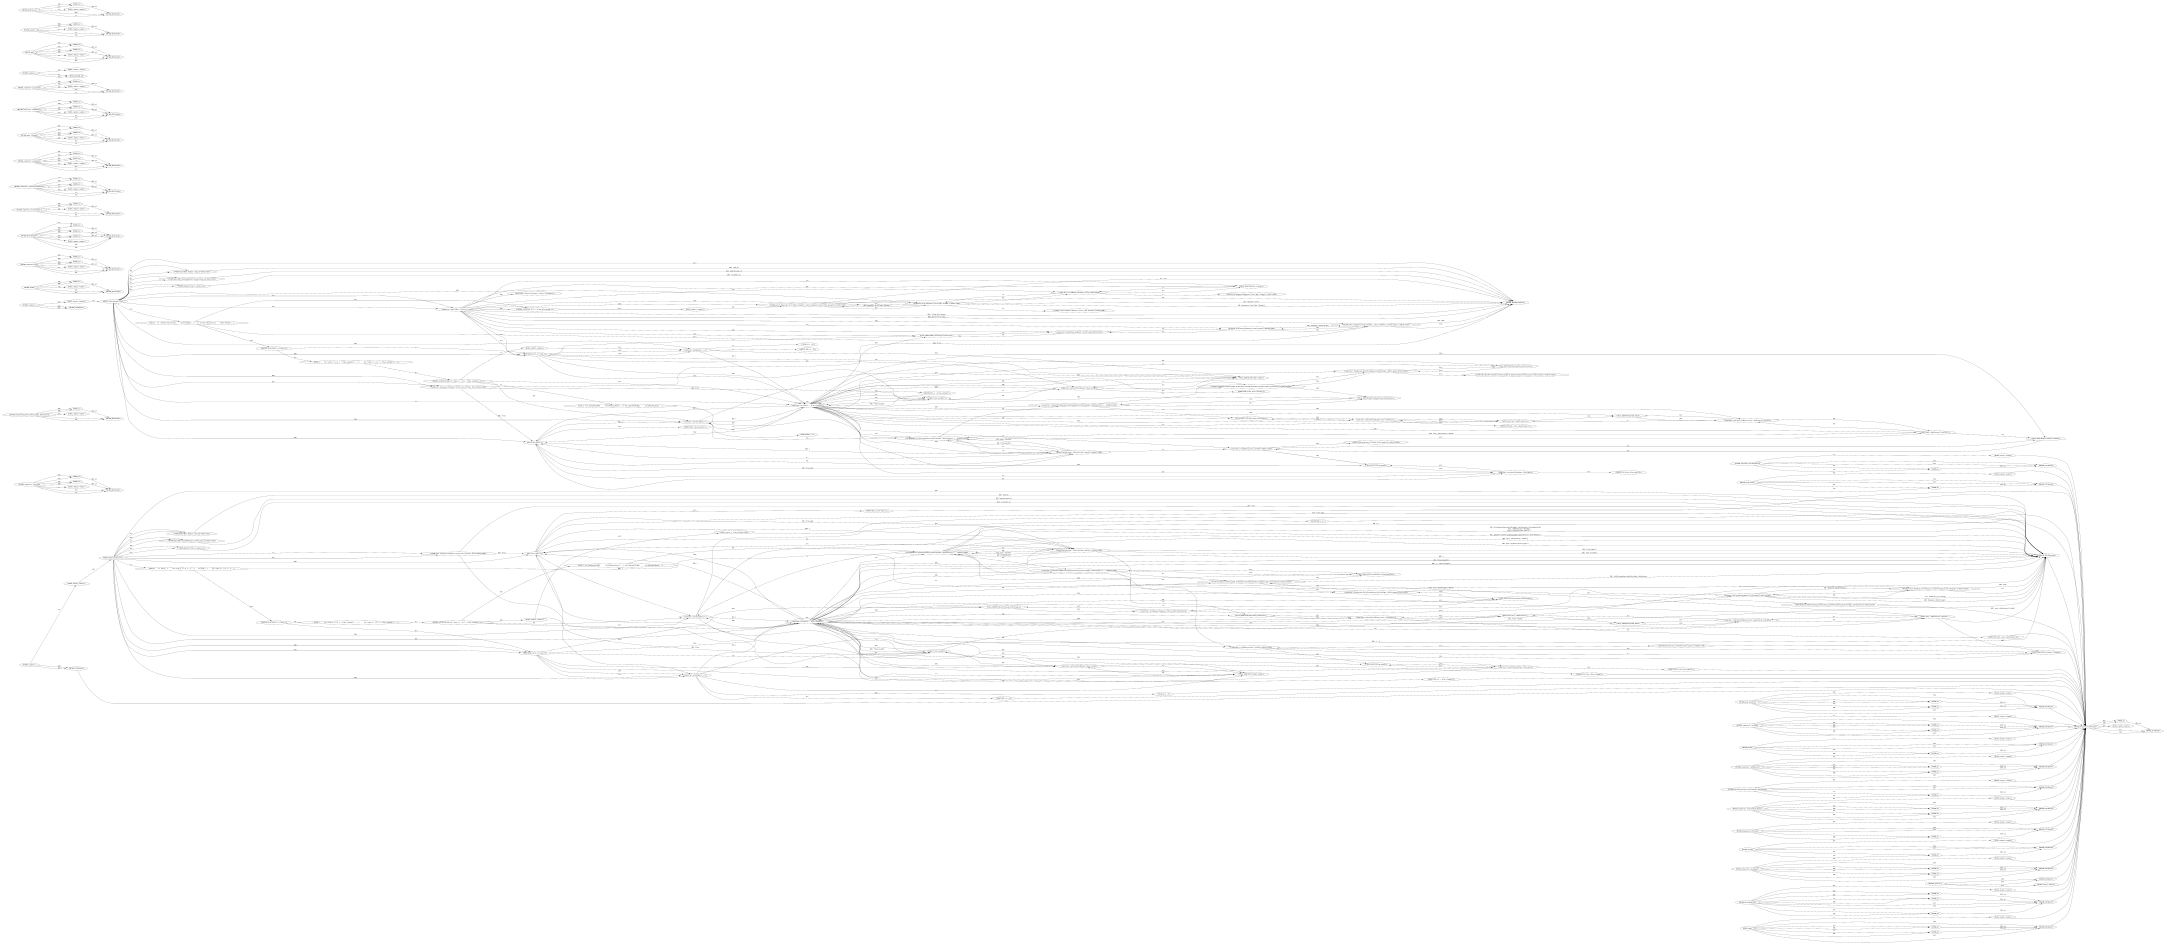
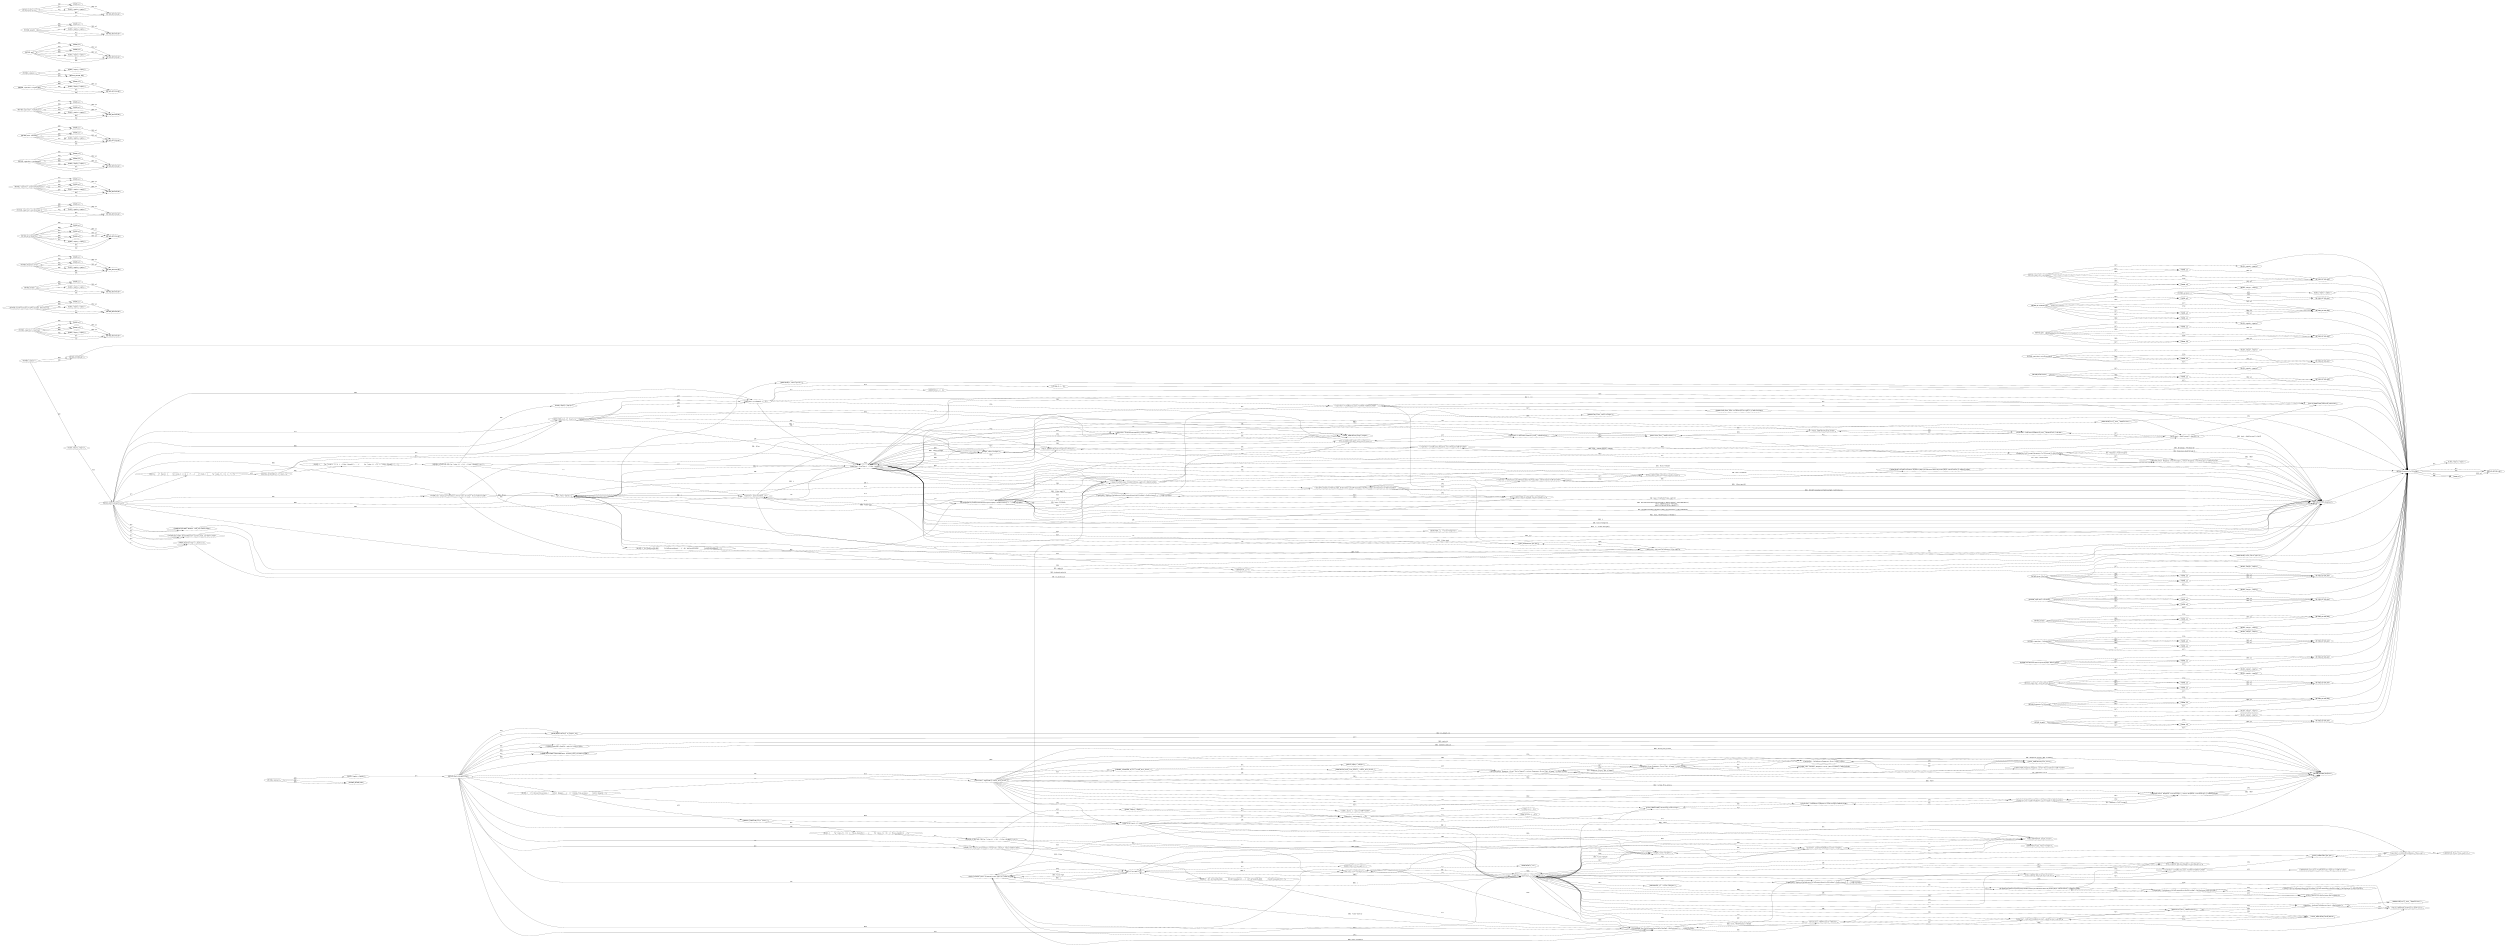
(487, 299) -> (1243, 770)
(1166, 451) -> (1034, 666)
(734, 532) -> none
none -> (1355, 811)
